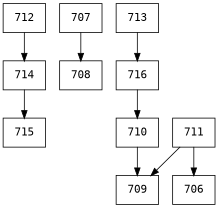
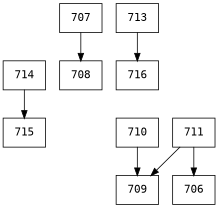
(24, 18) -> none
(137, 100) -> none
